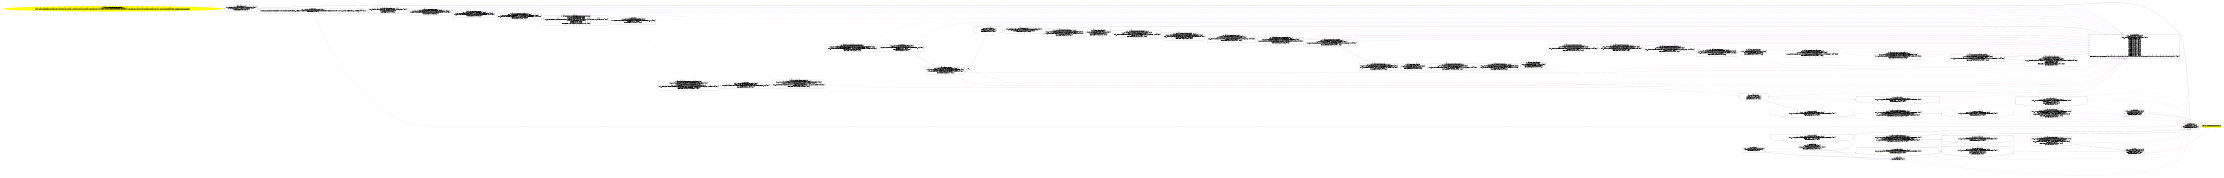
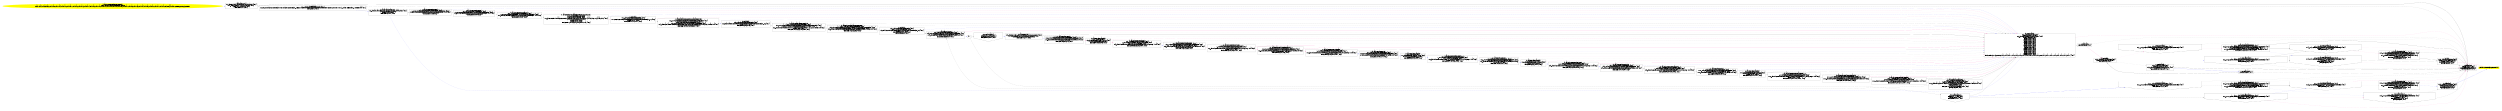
none -> (2085, 45)
